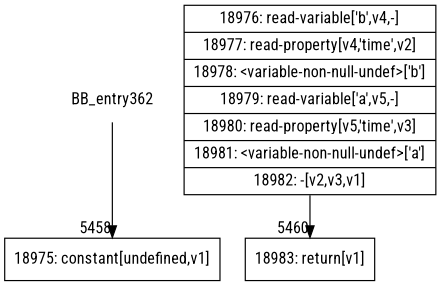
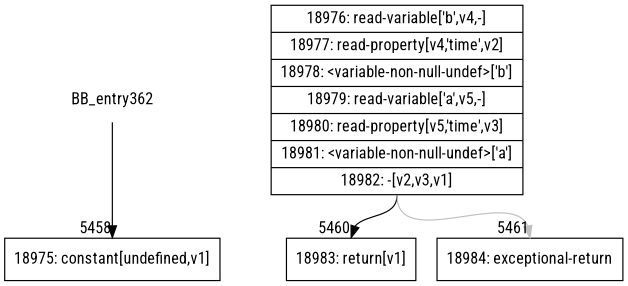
none -> (530, 259)
